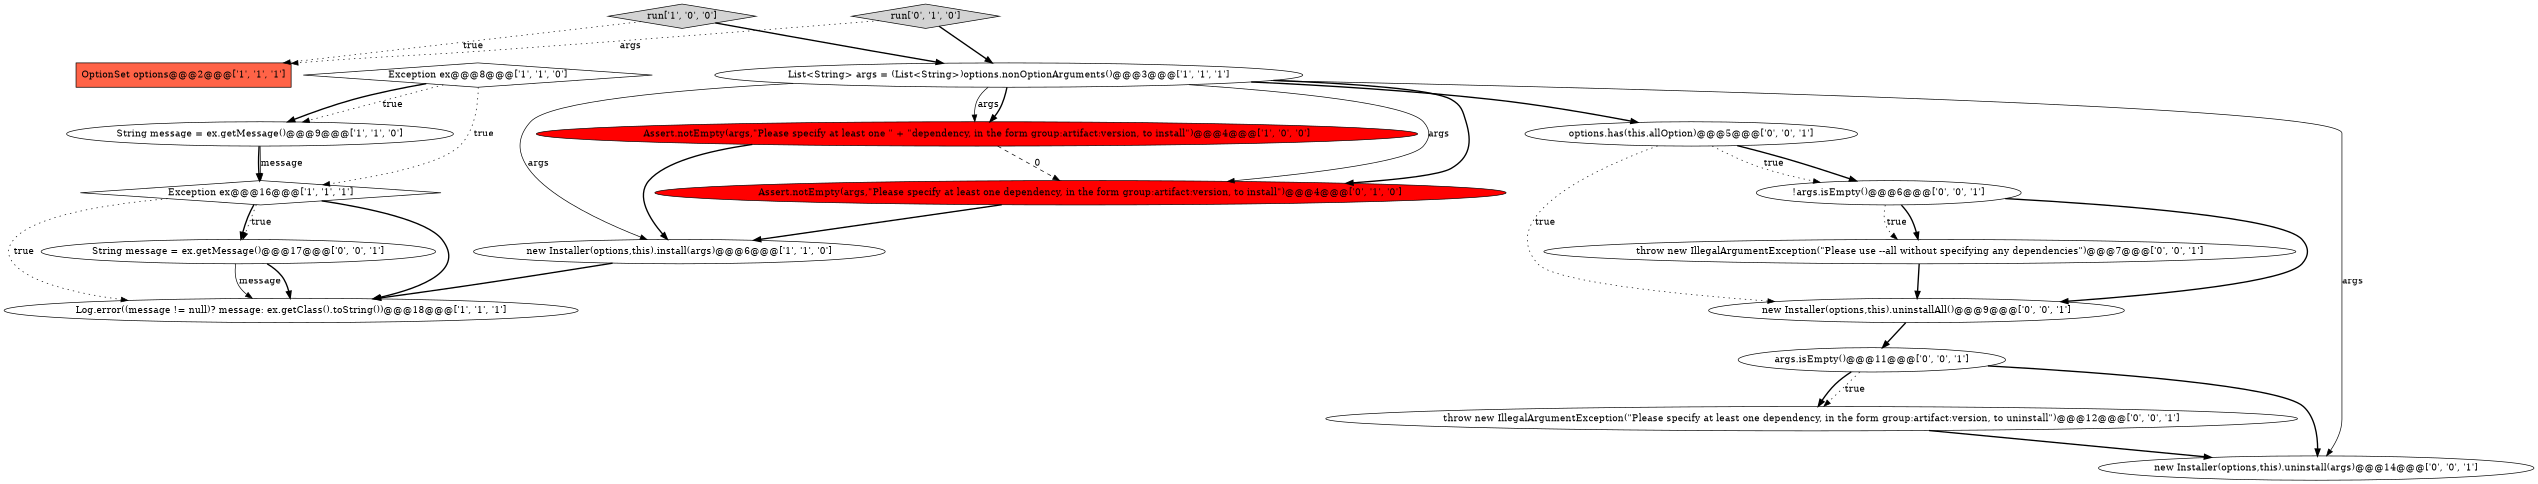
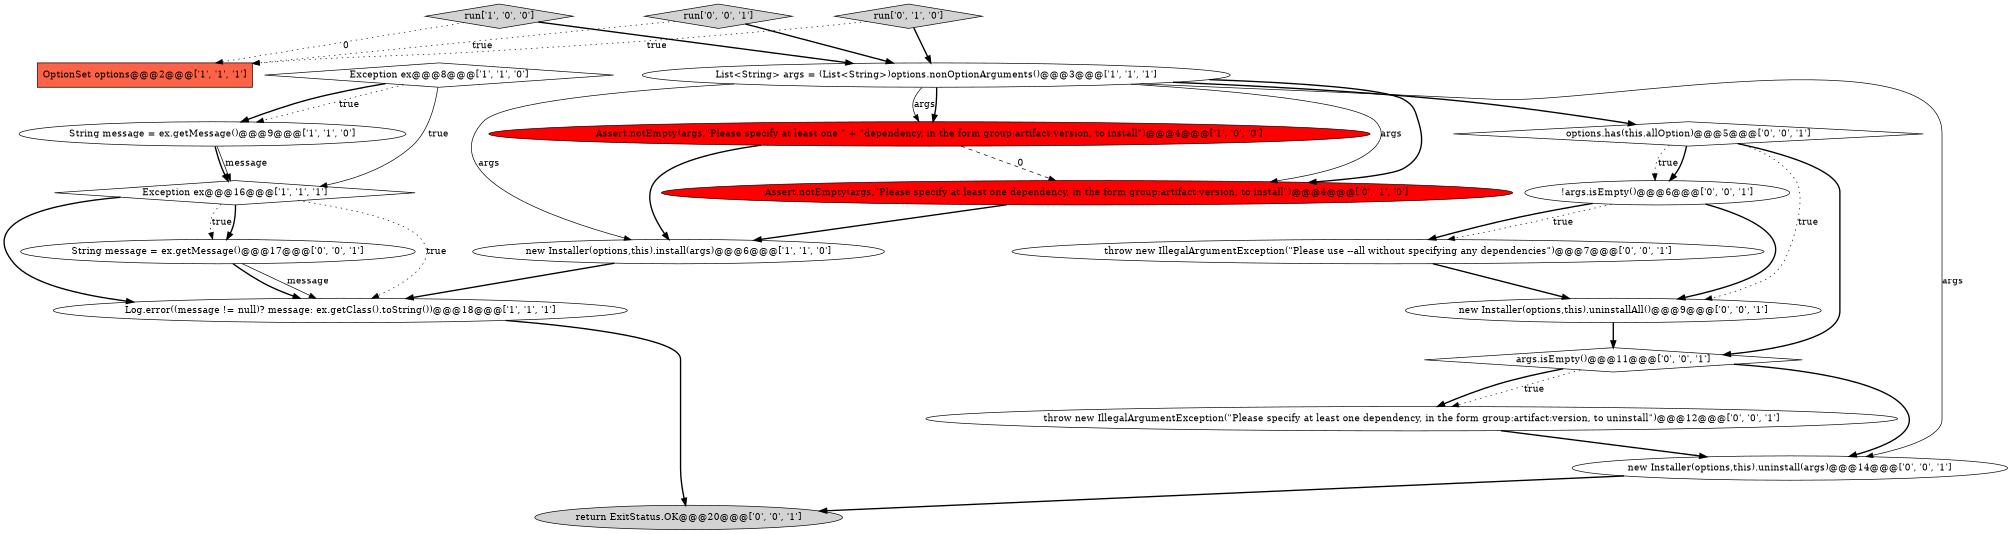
none -> (718, 16)
(473, 46) -> (346, 46)
(631, 46) -> (657, 46)
(1691, 134) -> (1688, 134)
(427, 163) -> (401, 155)
none -> (1840, 255)
(1872, 360) -> (1613, 360)
none -> (689, 517)
